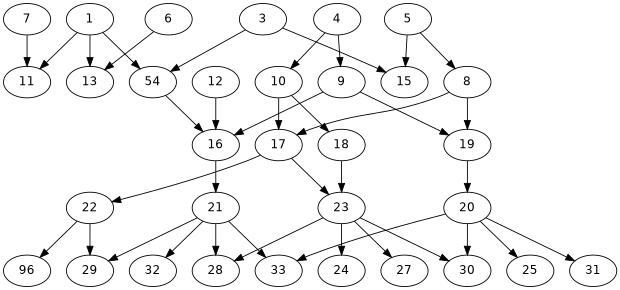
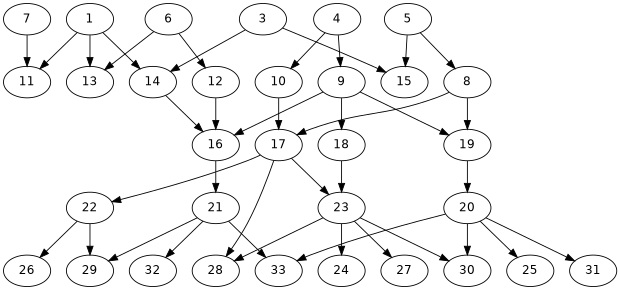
none -> (189, 47)
(153, 82) -> (153, 82)
(307, 110) -> (342, 109)
(216, 235) -> (256, 206)
(27, 271) -> (27, 271)
